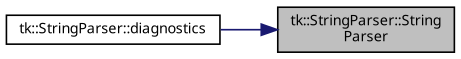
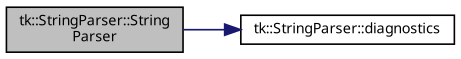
(241, 30) -> (204, 30)
